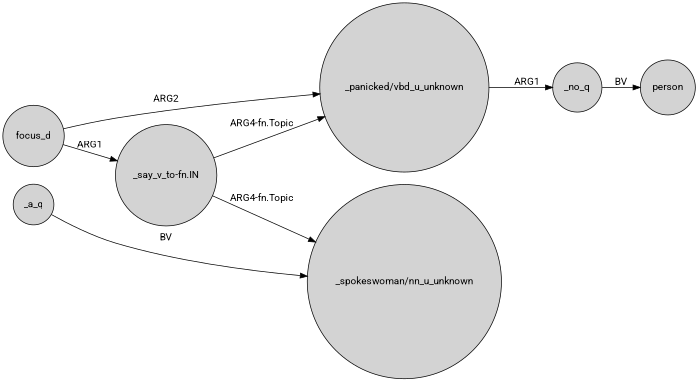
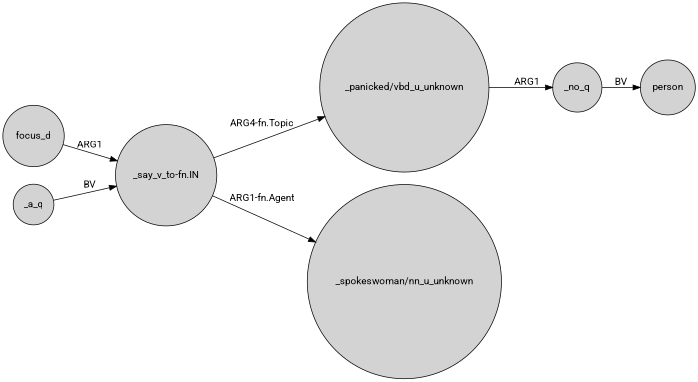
(188, 108) -> none
(262, 198) -> (262, 198)
(172, 257) -> (82, 194)
